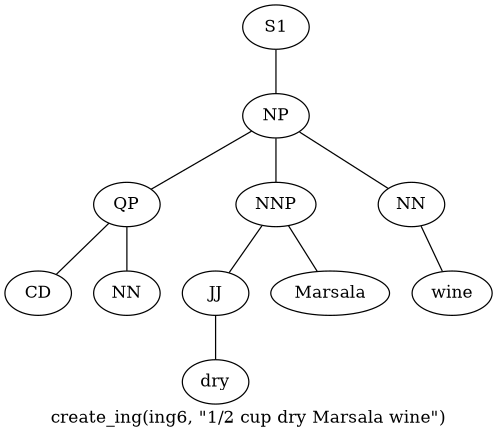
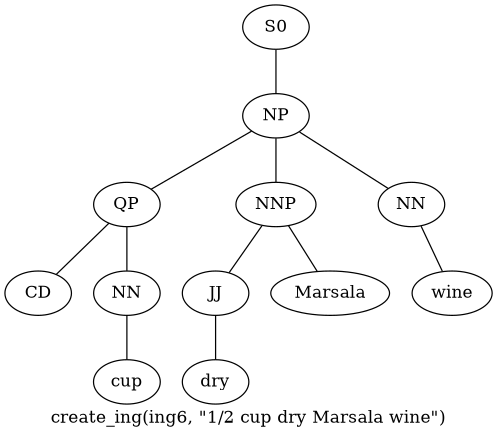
(276, 27) -> (276, 27)
none -> (127, 382)
